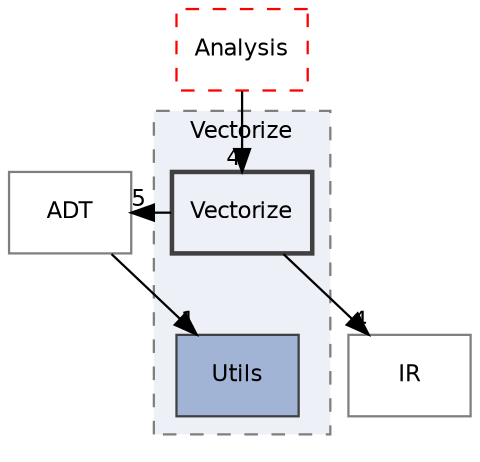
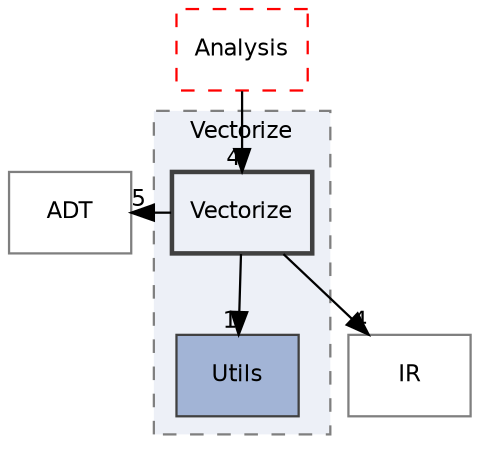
(139, 280) -> (240, 283)
